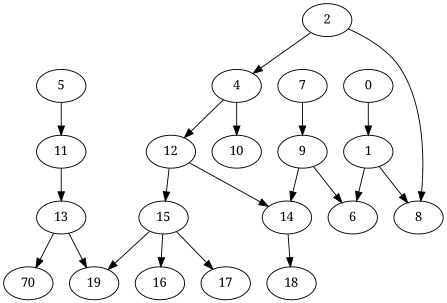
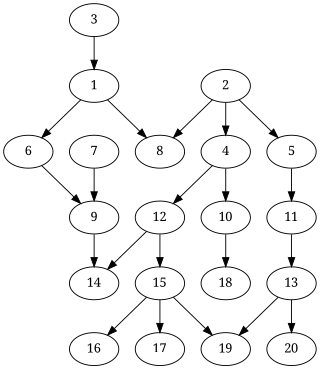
(368, 86) -> (94, 20)
none -> (255, 116)
(325, 181) -> (58, 181)
(289, 246) -> (226, 246)
(28, 283) -> (292, 349)
